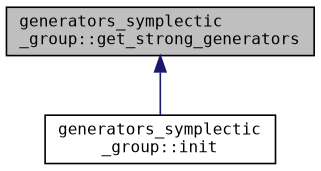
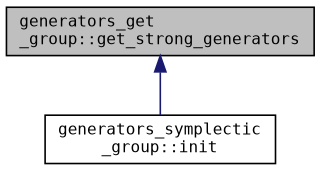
(160, 31) -> (160, 31)
